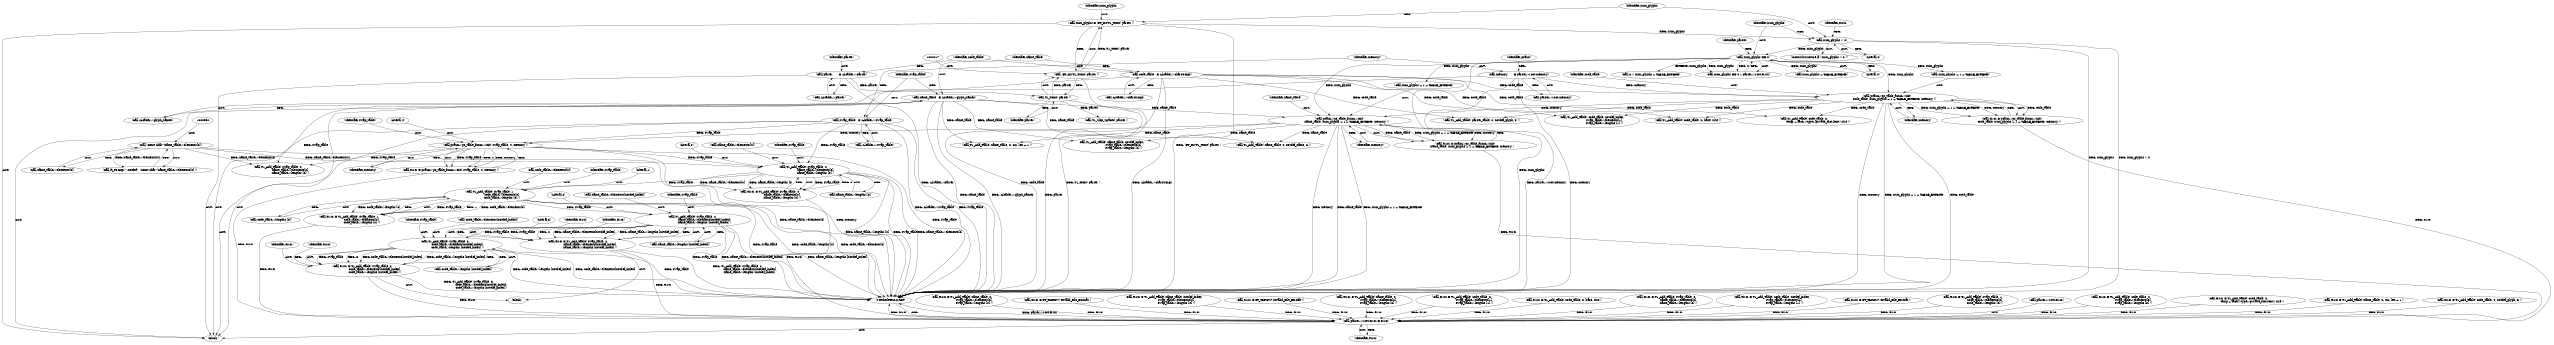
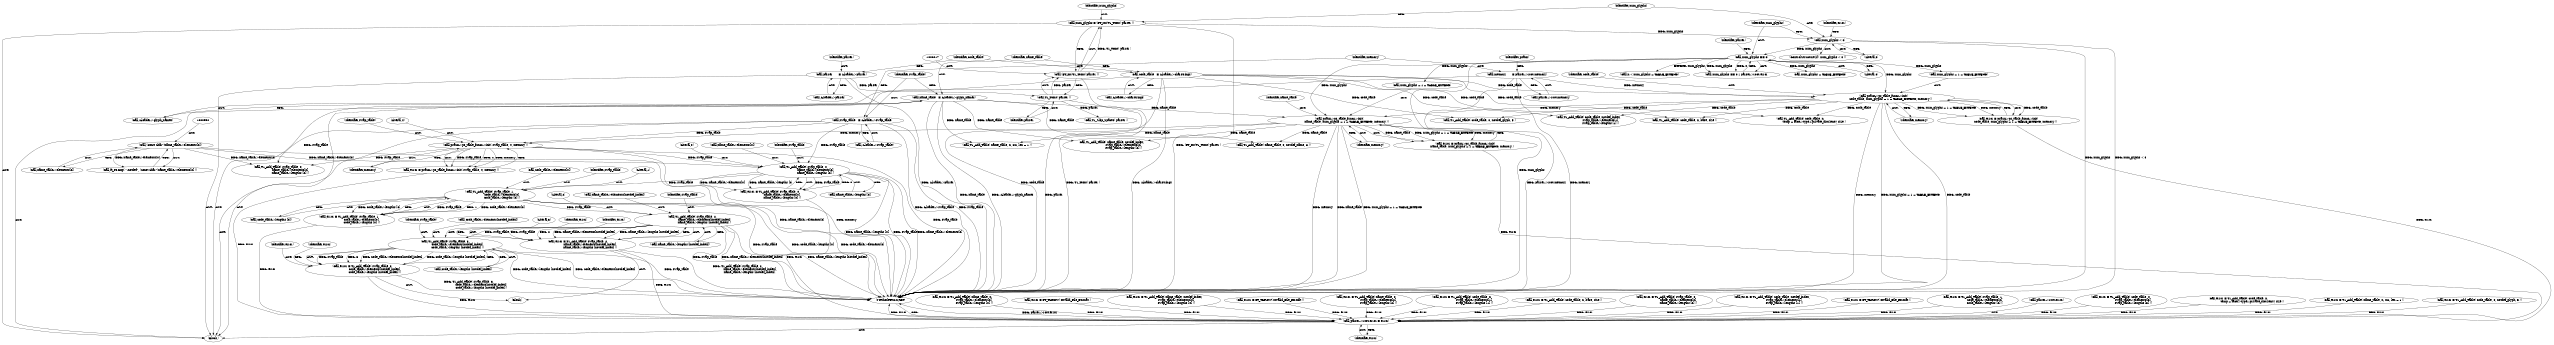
(1482, 121) -> (1480, 121)
